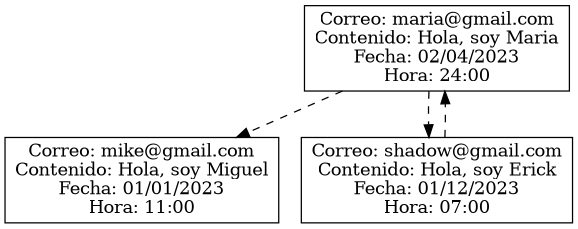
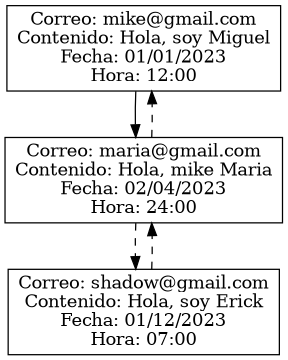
(437, 38) -> (144, 170)
none -> (135, 108)
(142, 208) -> (144, 76)
